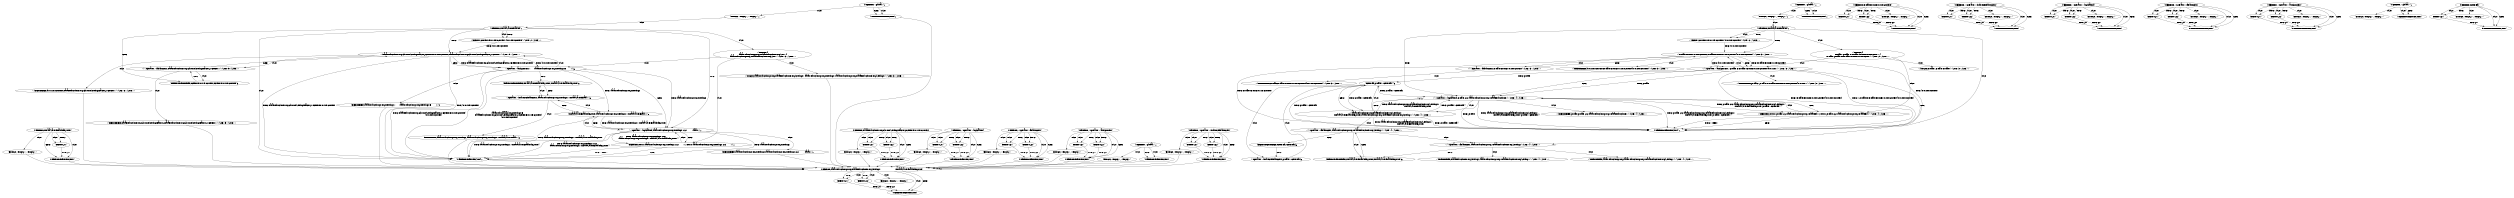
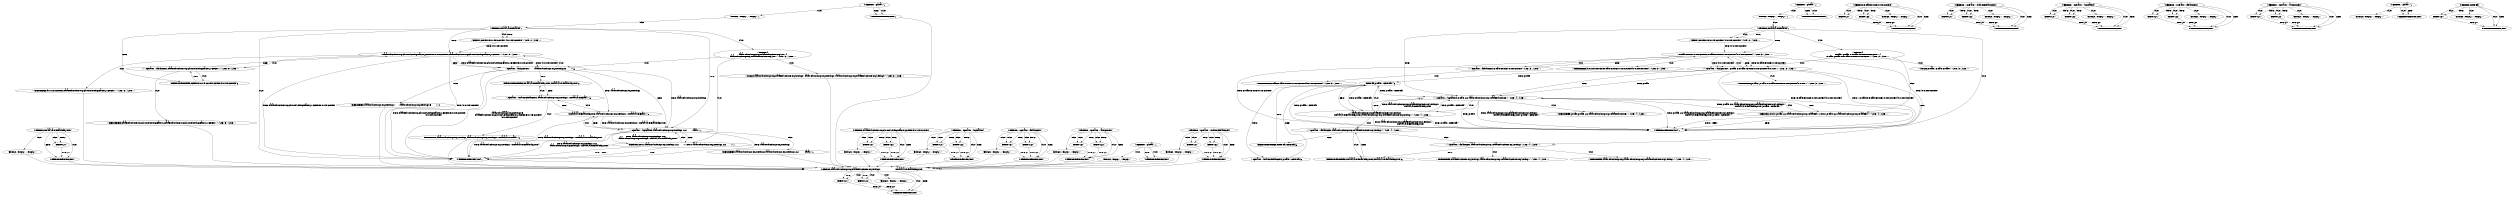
(1255, 123) -> (1255, 123)
(1288, 123) -> (1288, 123)
(1276, 151) -> (1282, 89)
